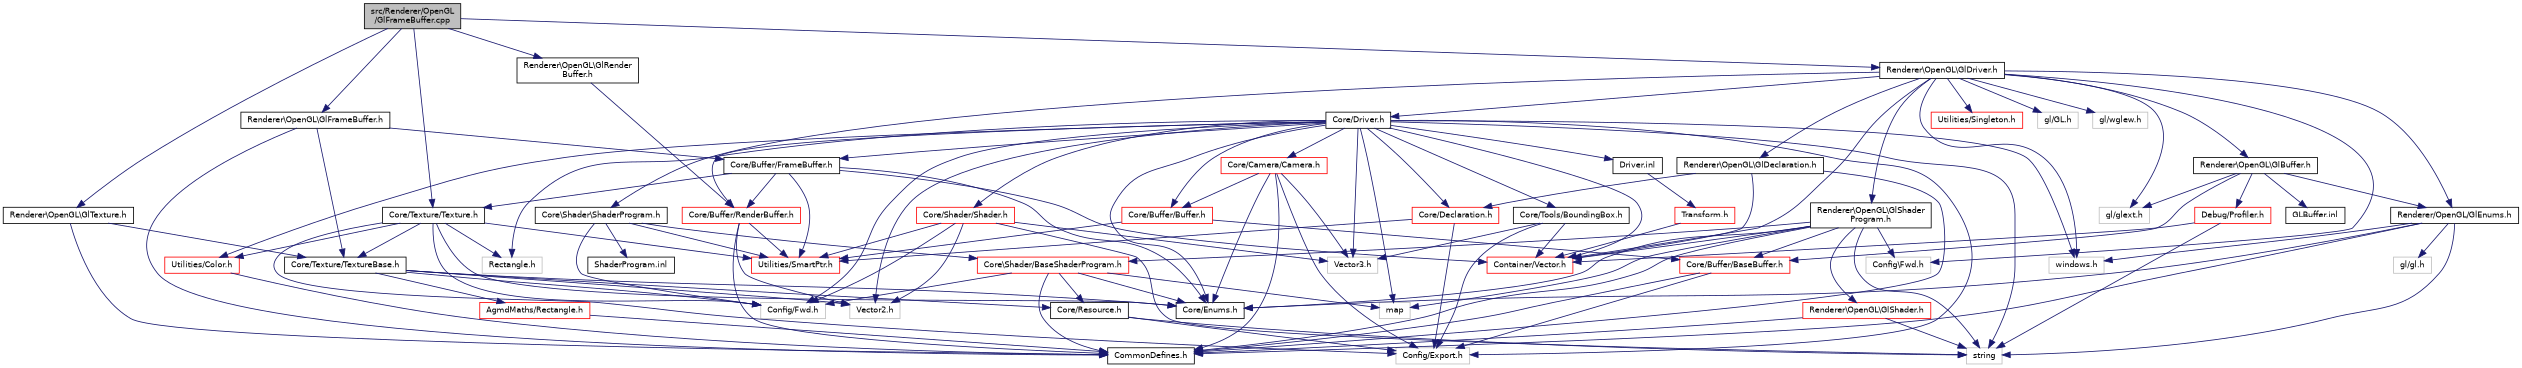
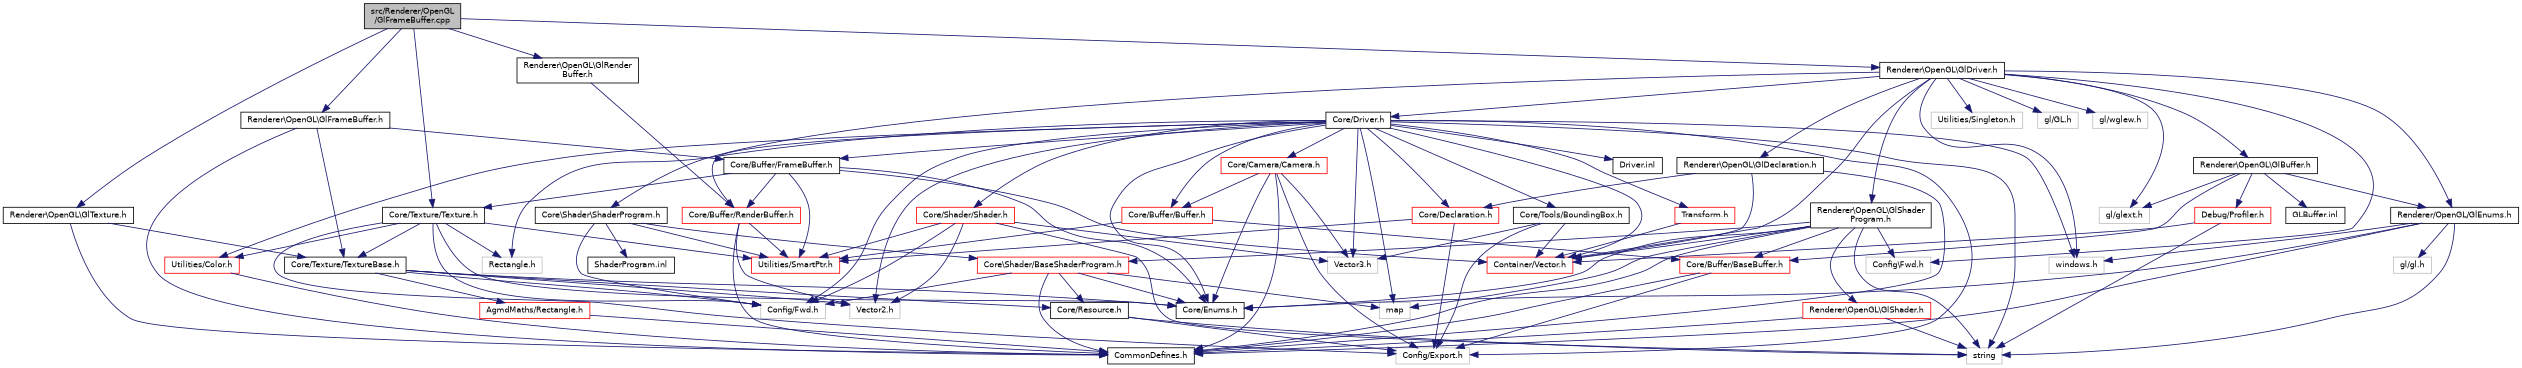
(1977, 120) -> (1977, 120)
(1668, 188) -> (1569, 157)
